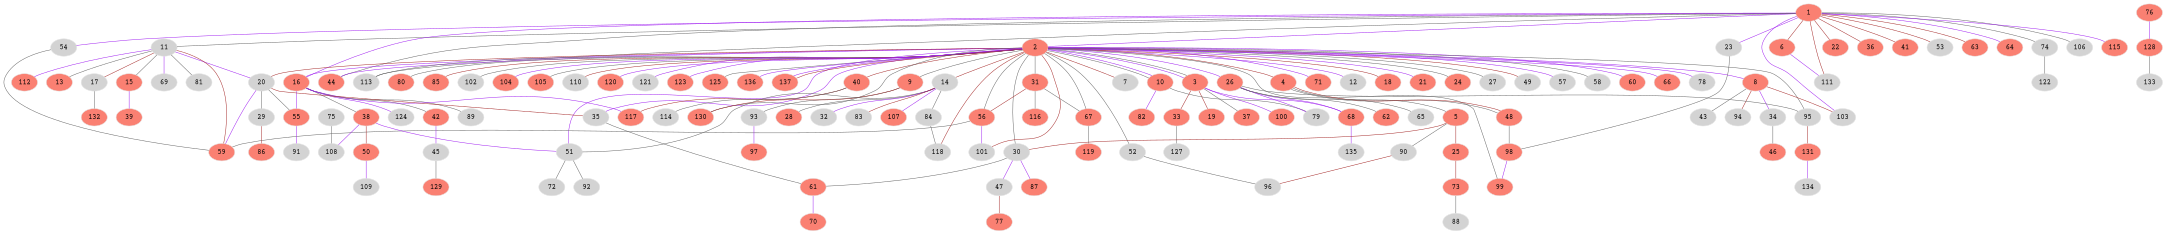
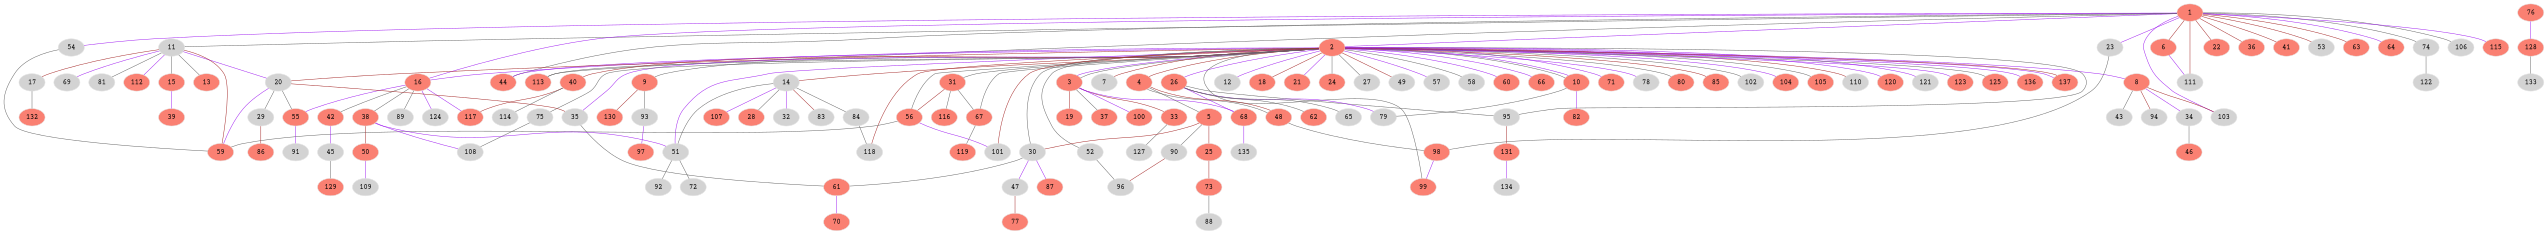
(366, 82) -> (538, 82)
(878, 89) -> (928, 60)
